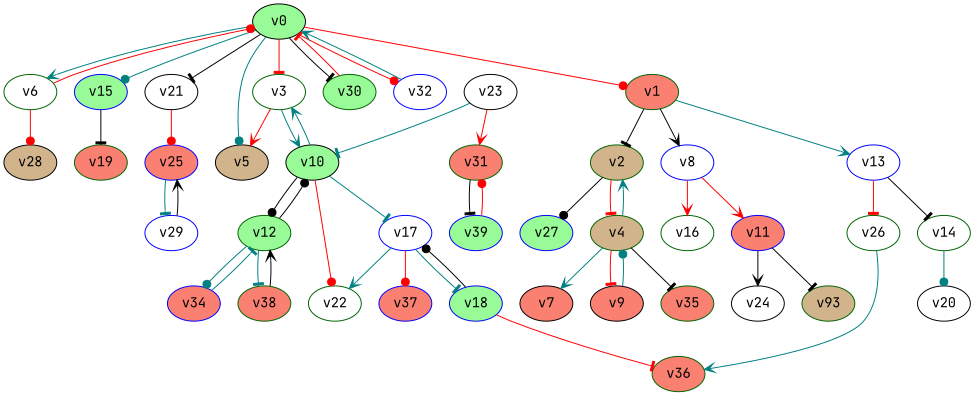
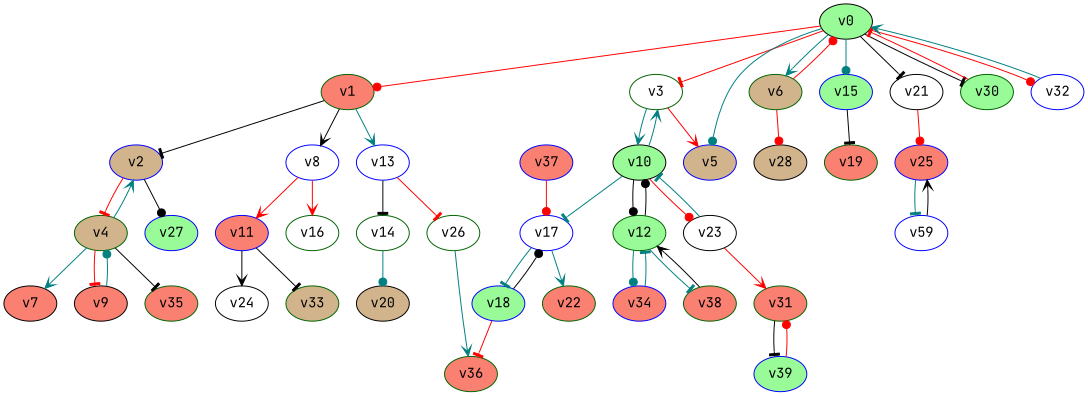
(30, 92) -> (776, 92)
(242, 163) -> (710, 163)
(617, 163) -> (136, 163)
(323, 229) -> (667, 197)
(171, 233) -> (921, 233)
(405, 264) -> (546, 194)
(335, 304) -> (569, 304)
(828, 304) -> (312, 304)
(944, 304) -> (383, 304)
